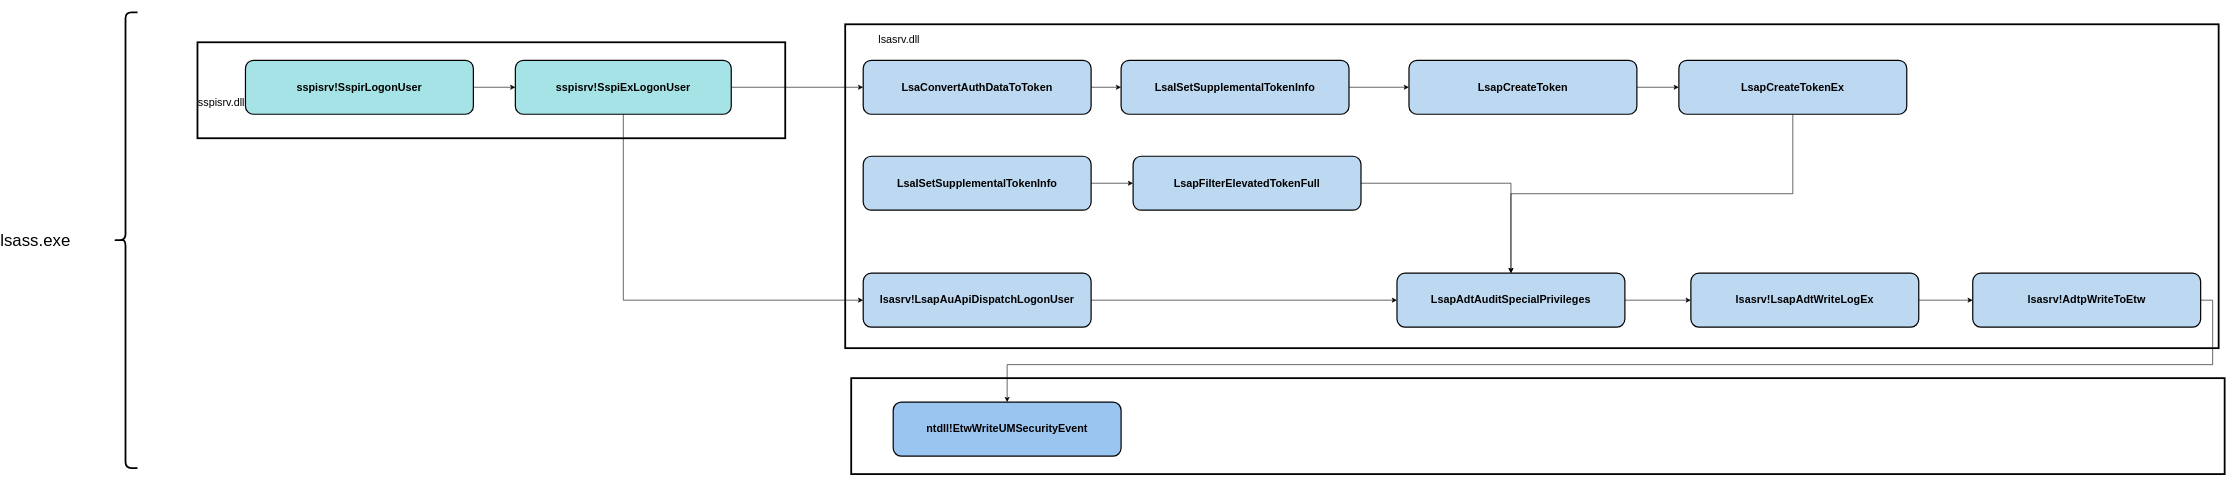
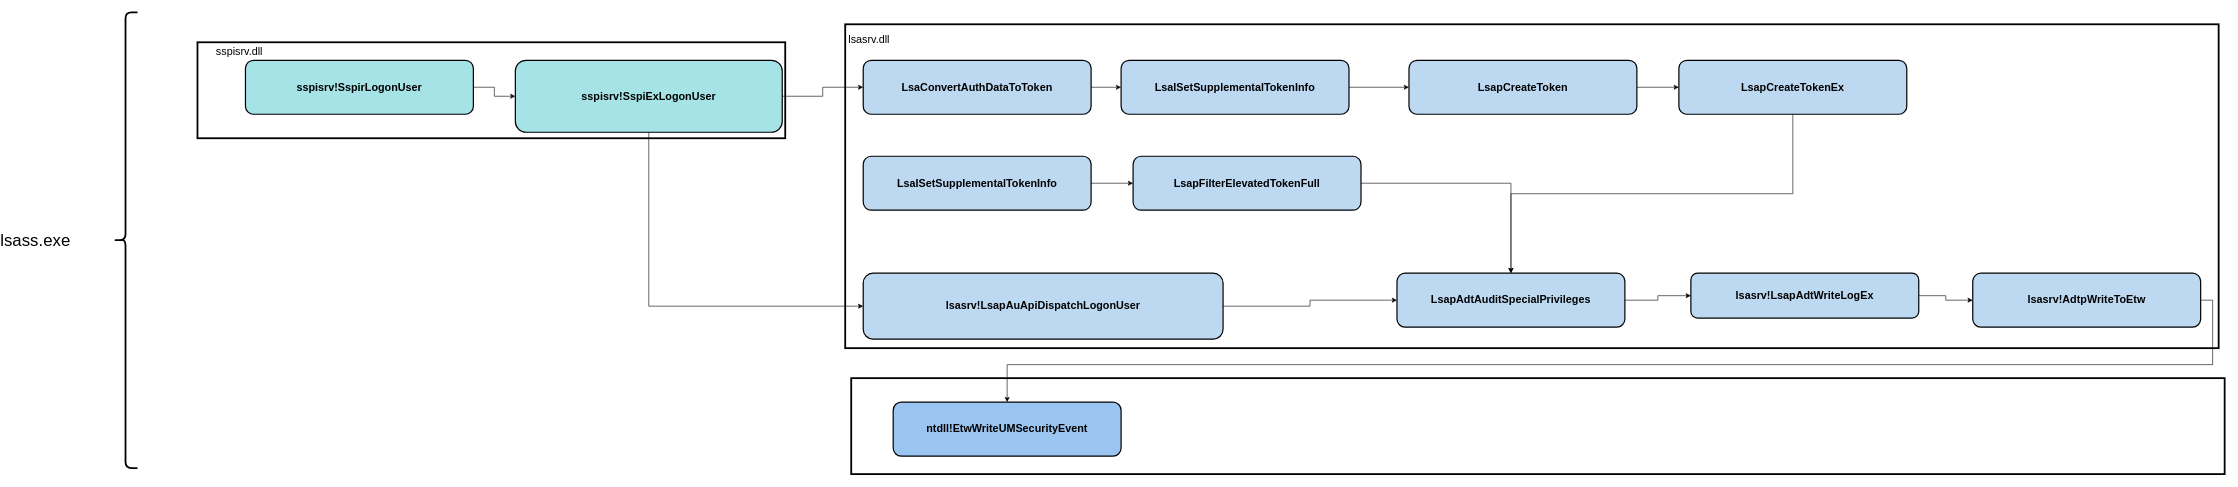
(899, 39) -> (869, 39)
(623, 87) -> (649, 96)
(221, 102) -> (239, 51)
(977, 300) -> (1043, 306)
(1805, 300) -> (1805, 296)
